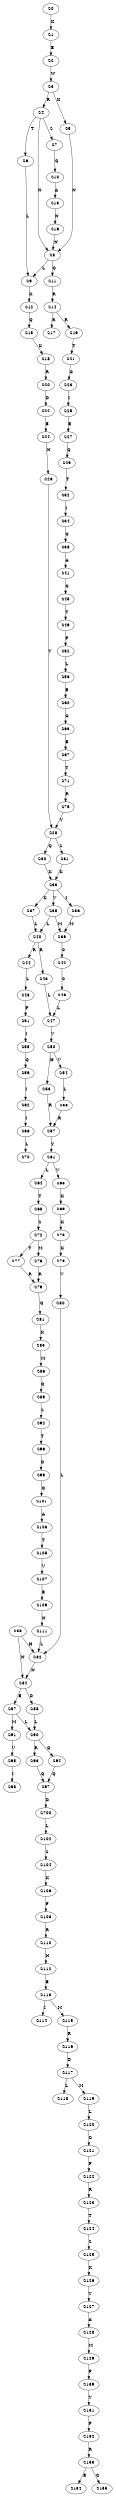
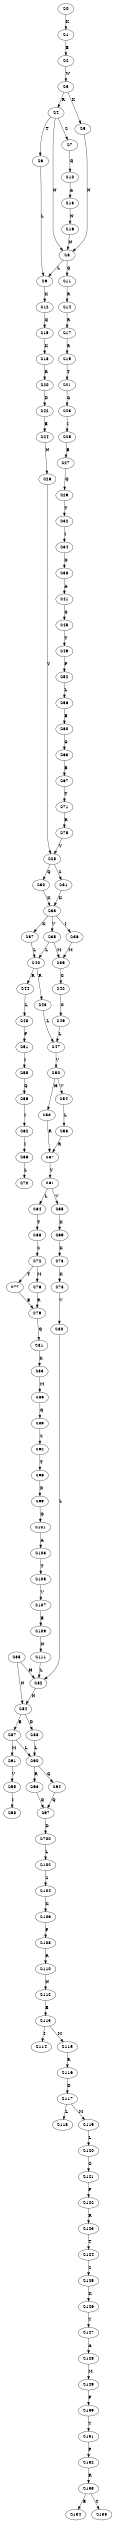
(62, 319) -> (67, 345)
(30, 1274) -> (29, 1300)
(98, 2476) -> (97, 2502)
